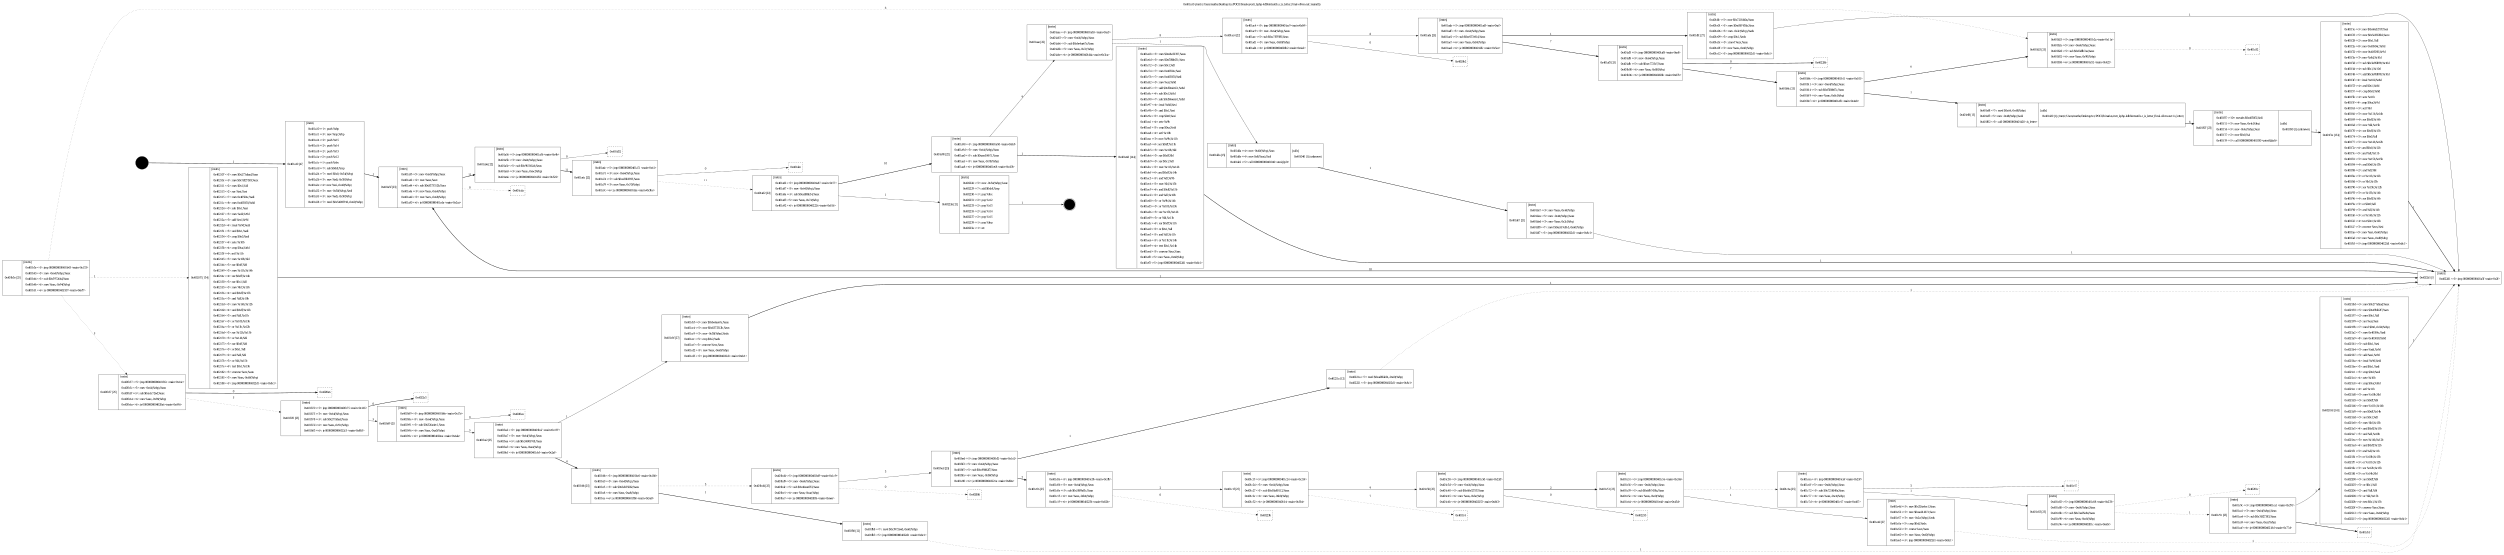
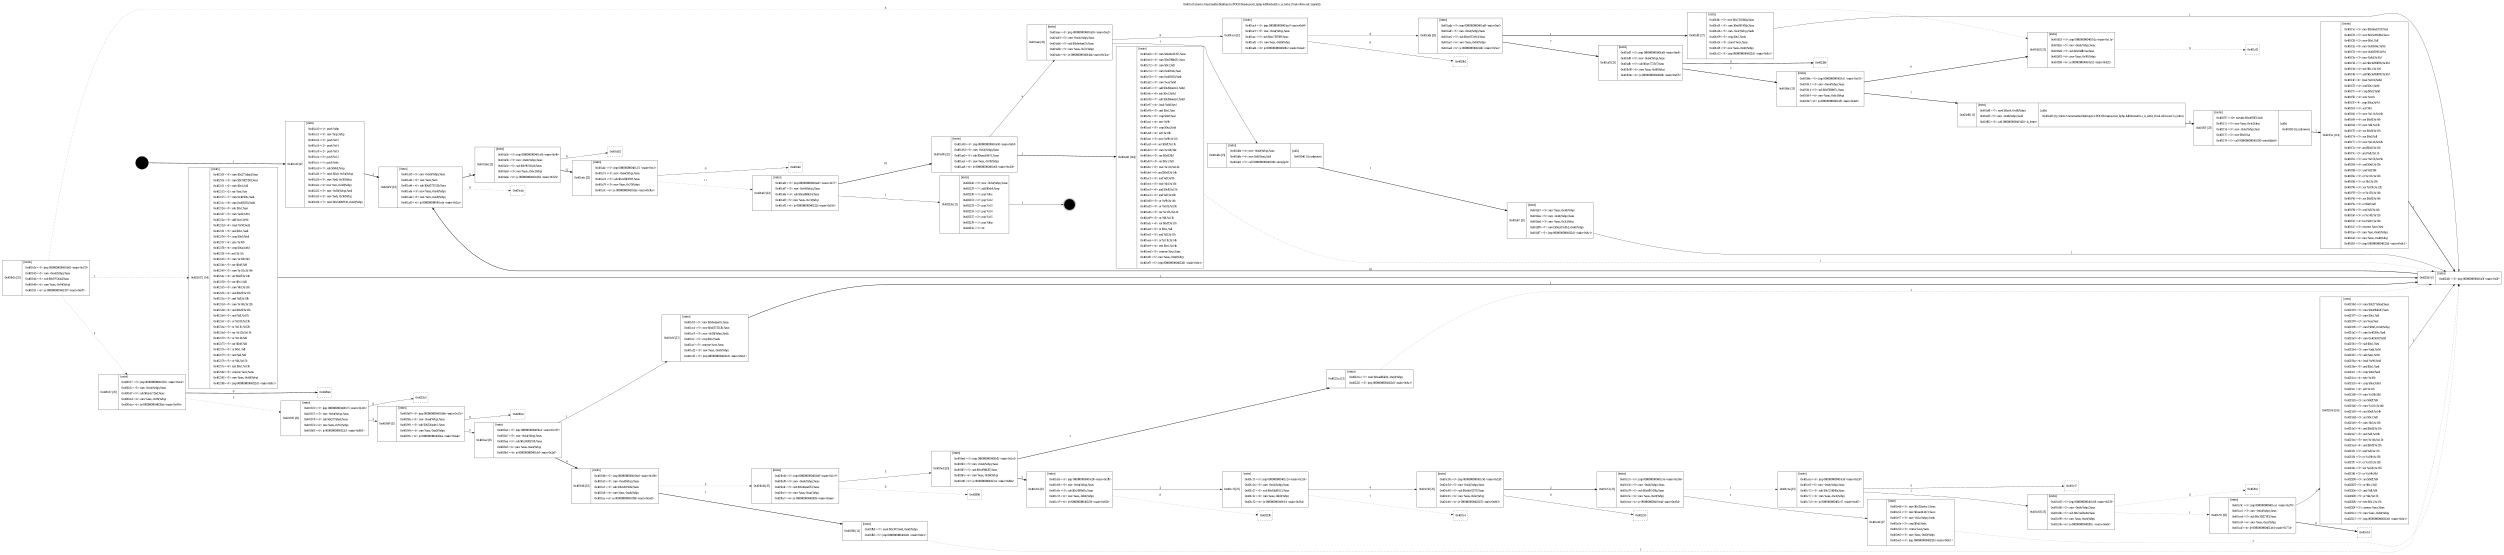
(1810, 263) -> (1810, 263)
(390, 402) -> (390, 402)
